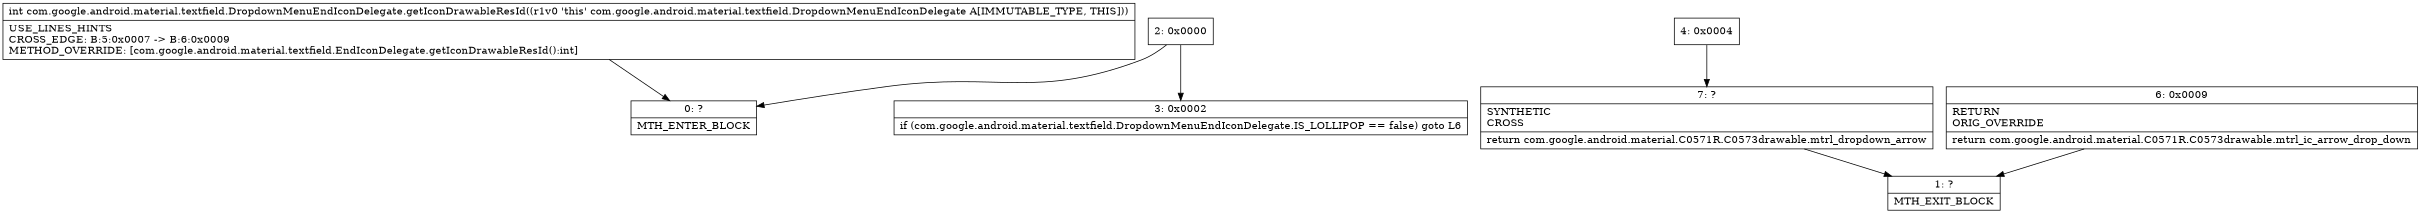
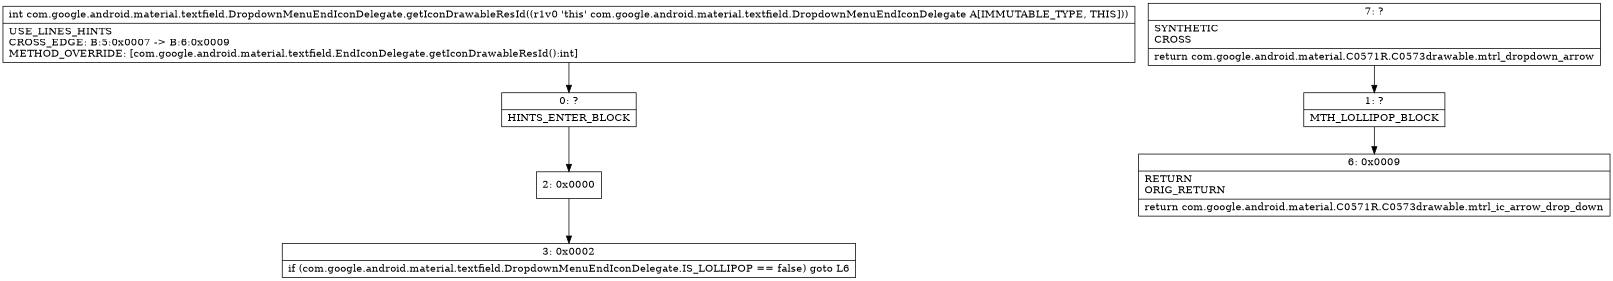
(1707, 31) -> none
(968, 82) -> (569, 145)
(1998, 123) -> (1185, 190)
(694, 126) -> (569, 118)
(2044, 161) -> (1374, 137)
(1944, 201) -> (1374, 118)
